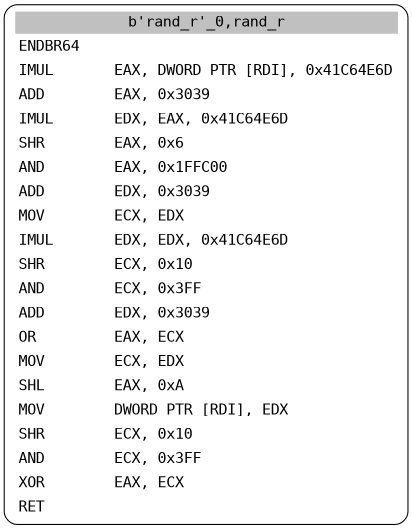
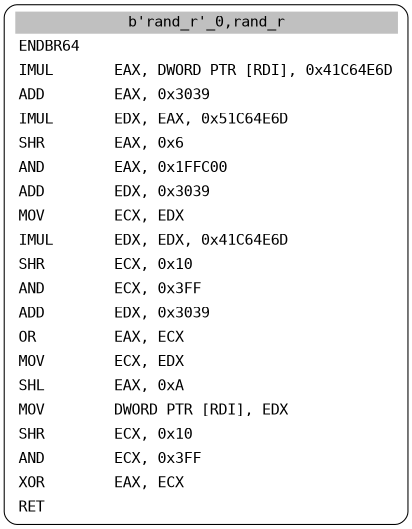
(153, 119) -> (153, 119)
